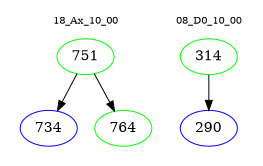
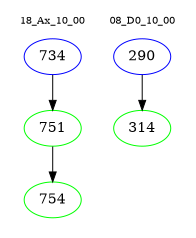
(70, 88) -> (53, 88)
(209, 88) -> (142, 88)
(123, 128) -> (53, 200)
